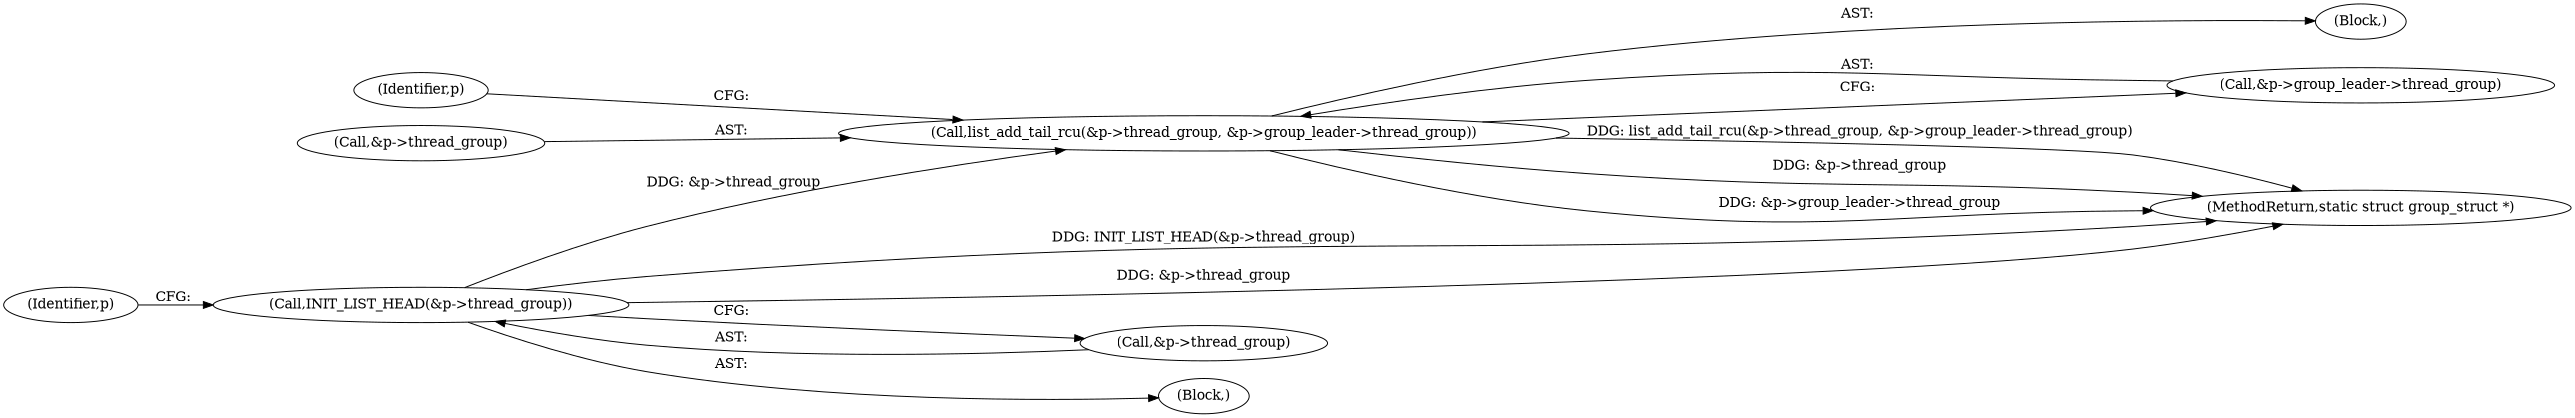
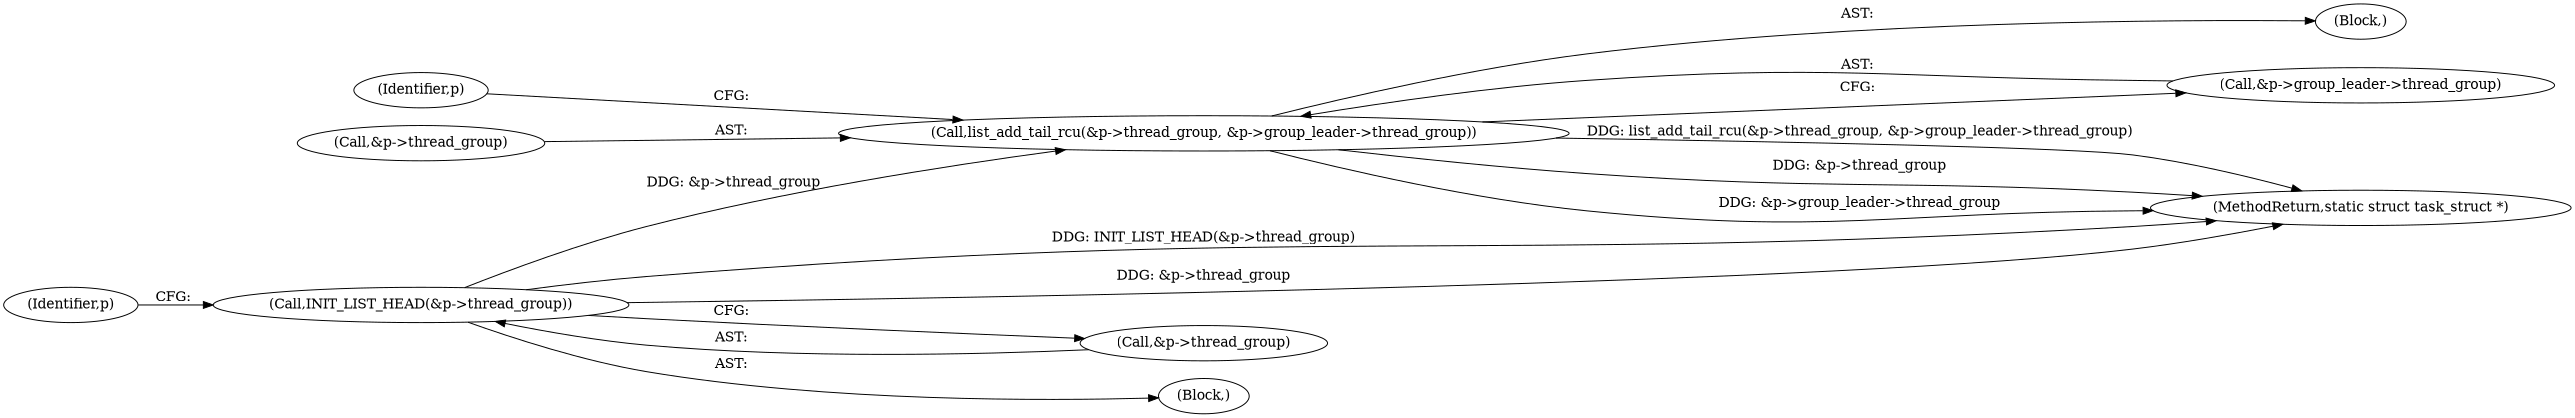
(2361, 208) -> (2361, 208)
